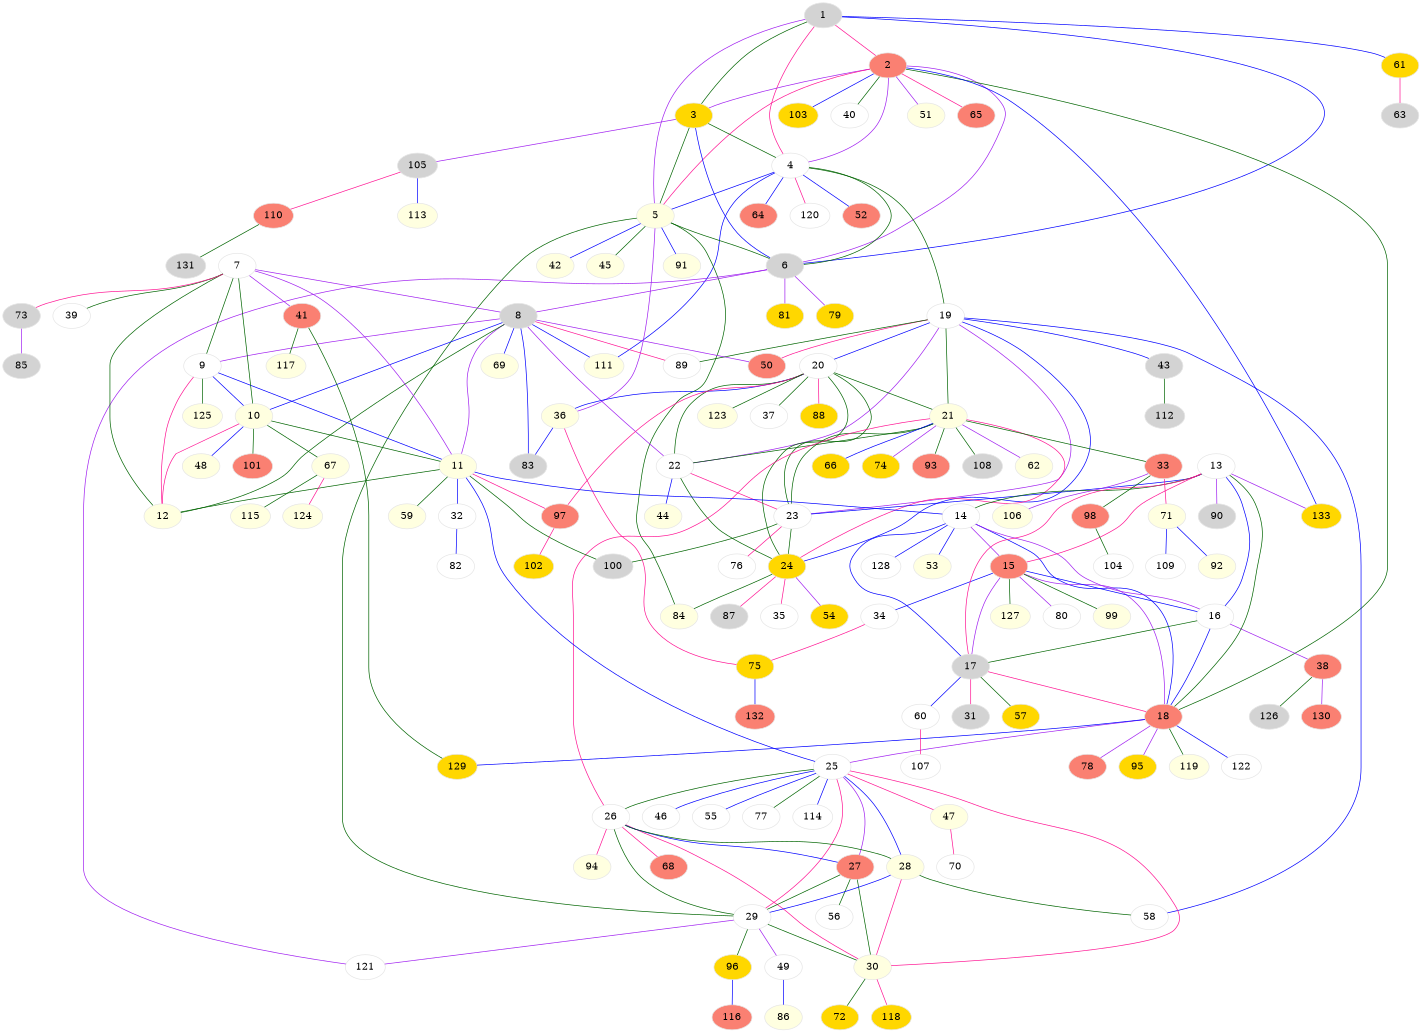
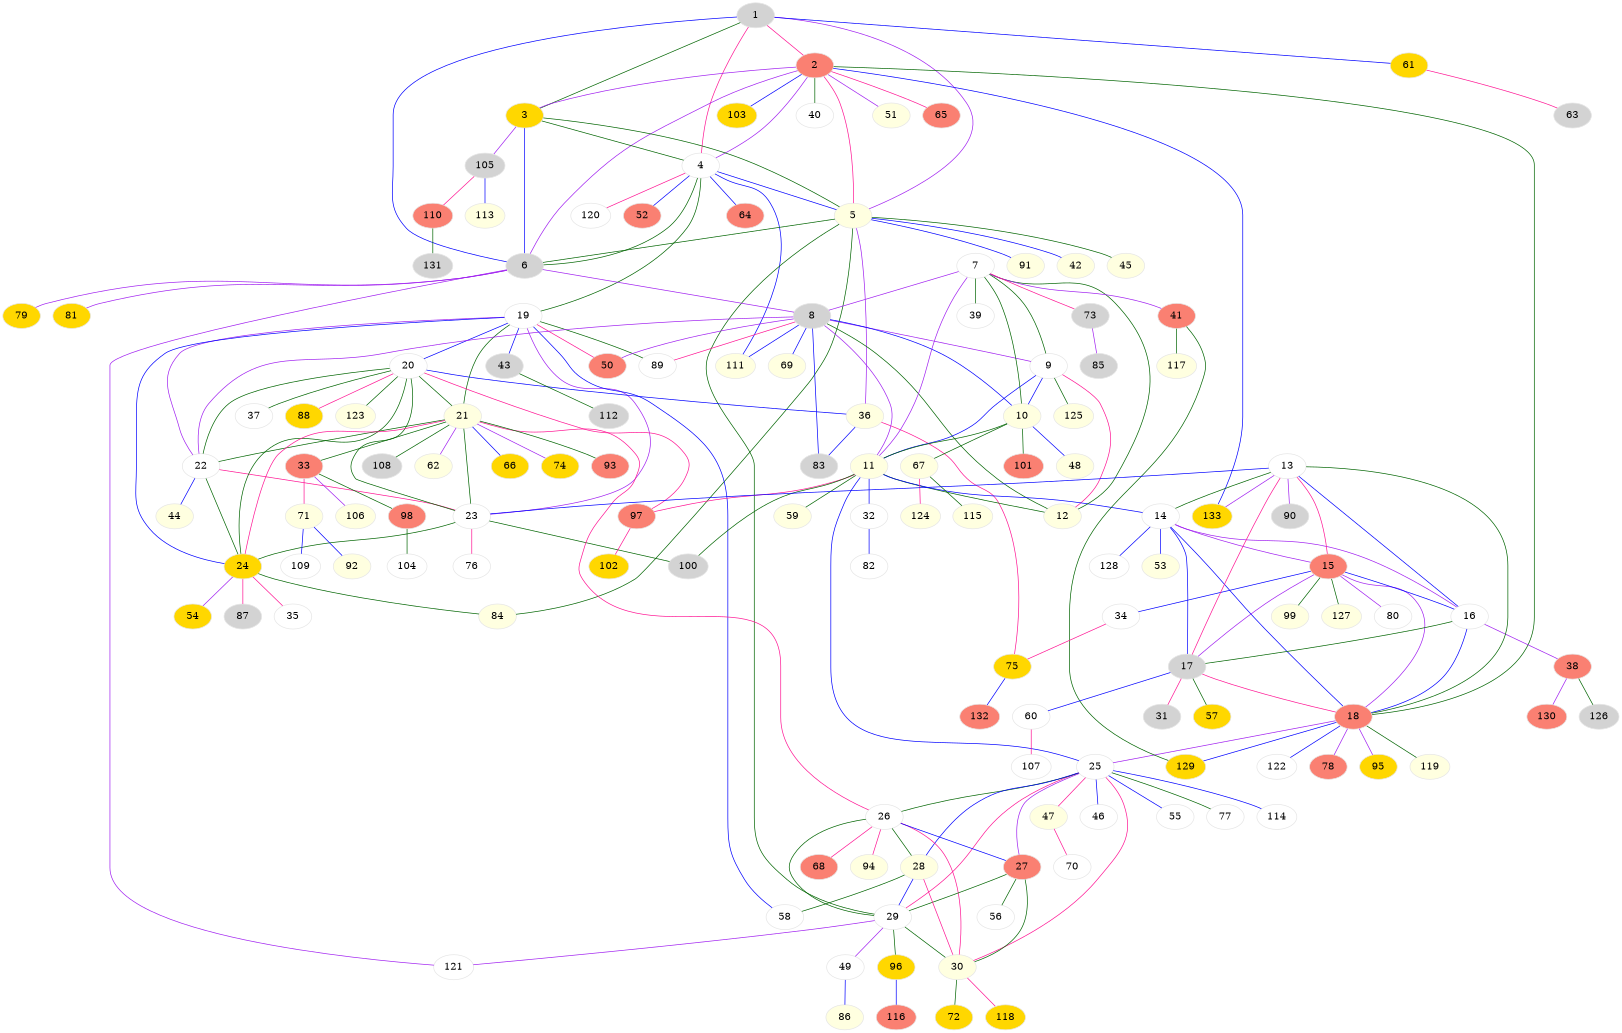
(184, 450) -> none
